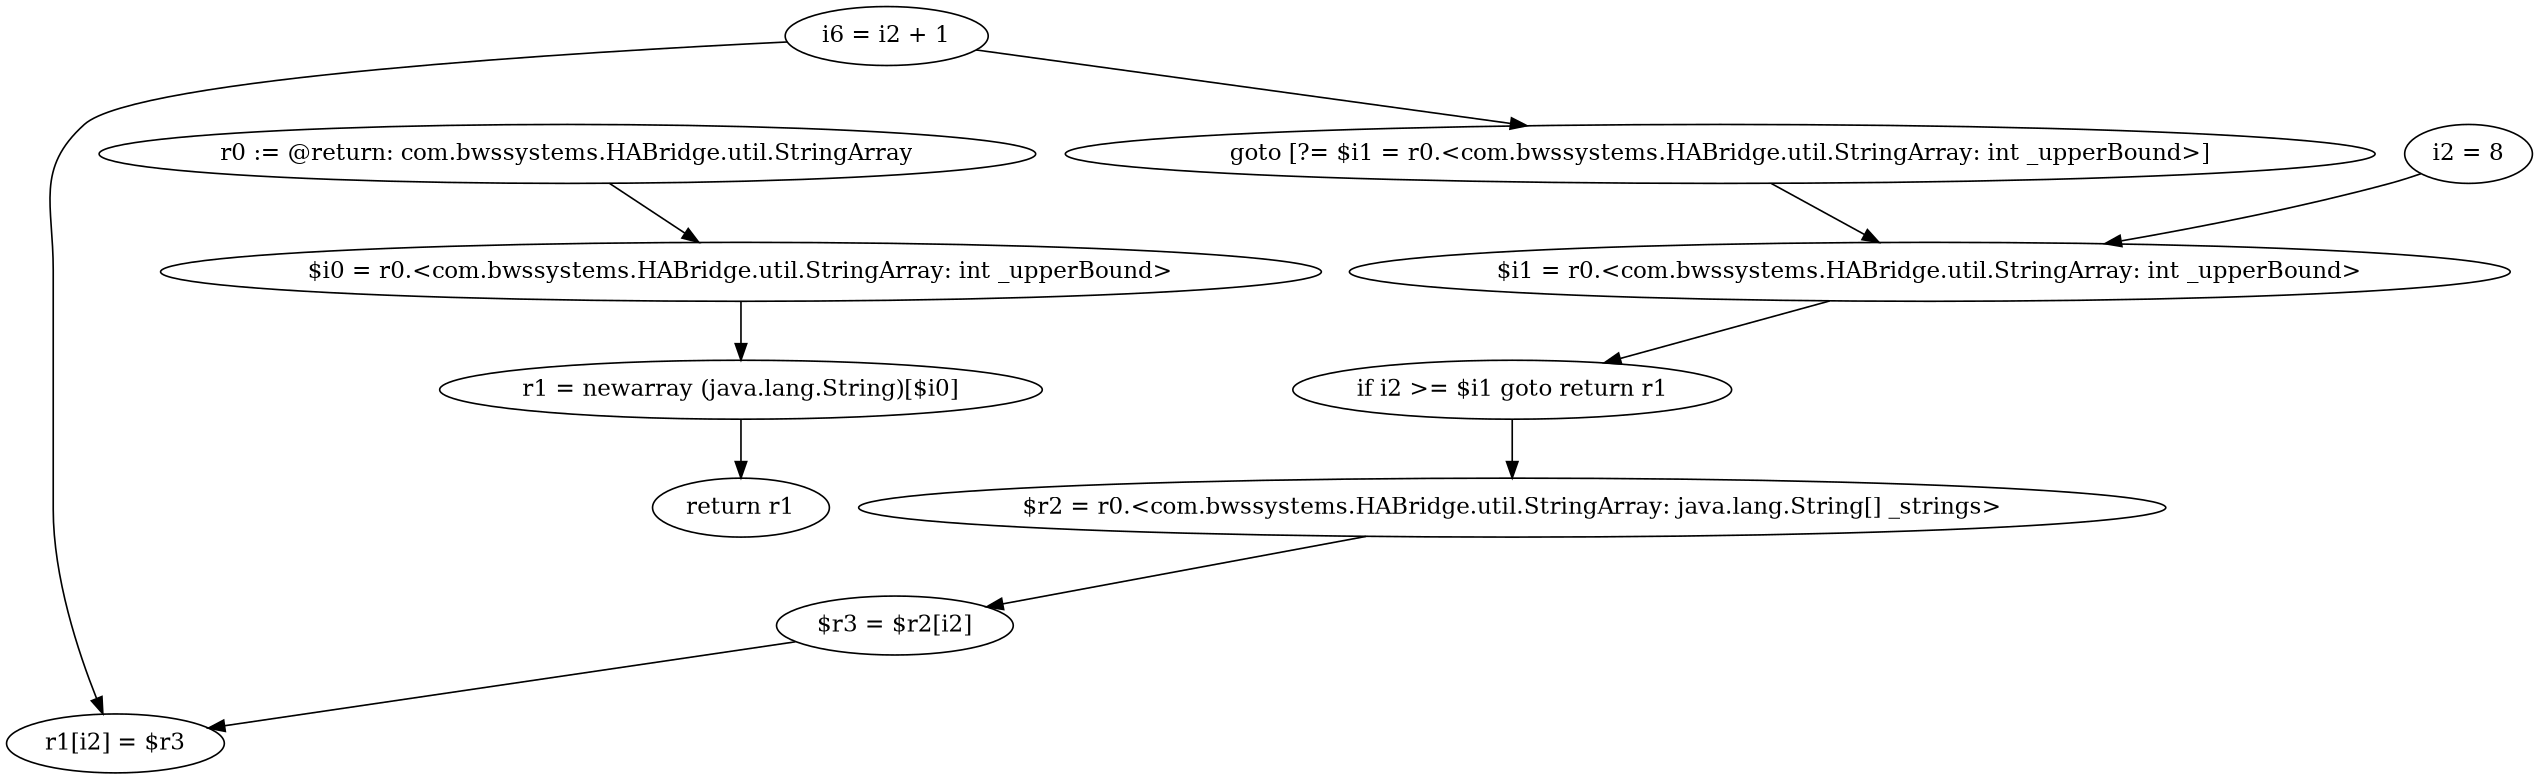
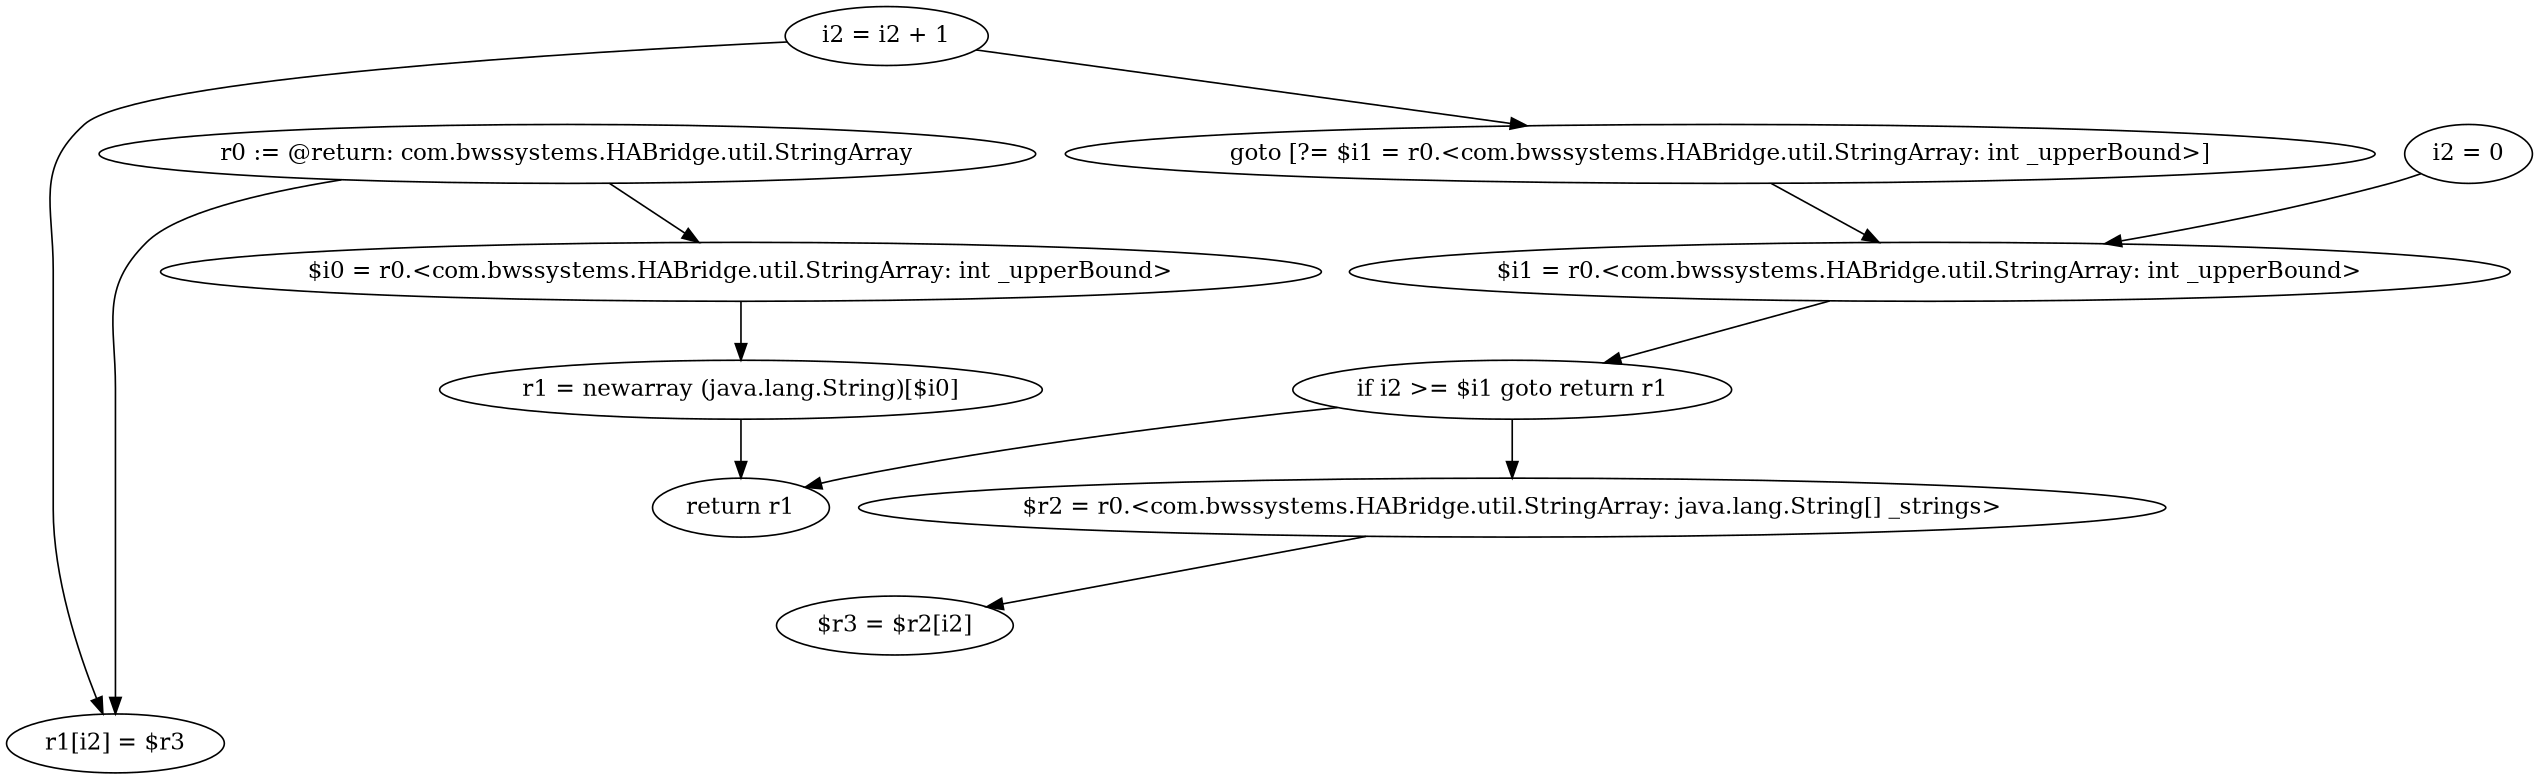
(887, 36) -> (887, 36)
(2469, 154) -> (2469, 154)
none -> (1078, 439)
(510, 684) -> (115, 362)
